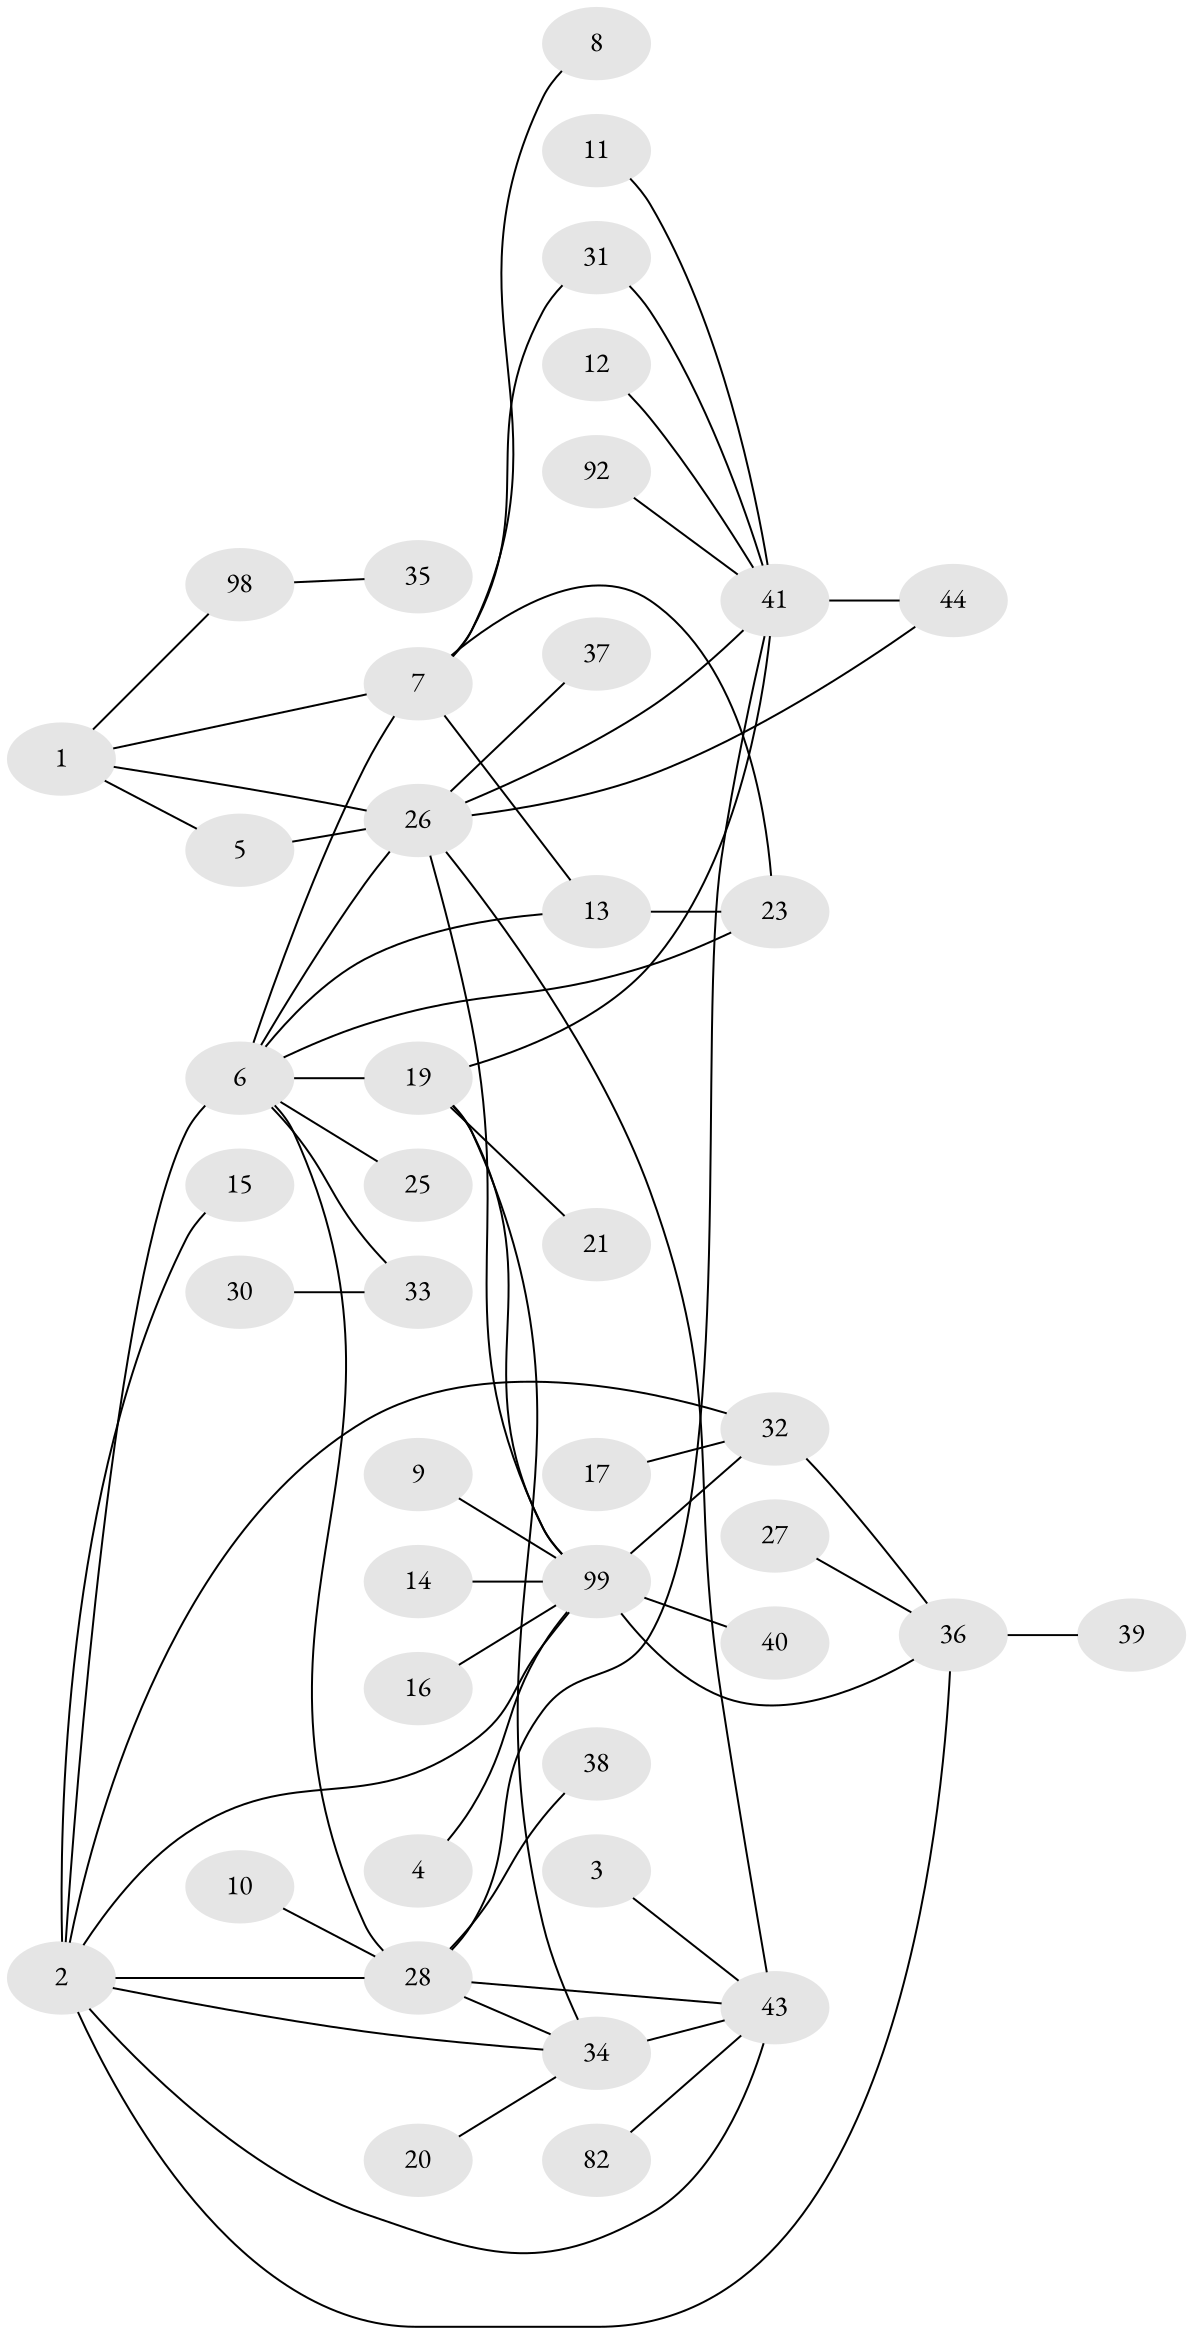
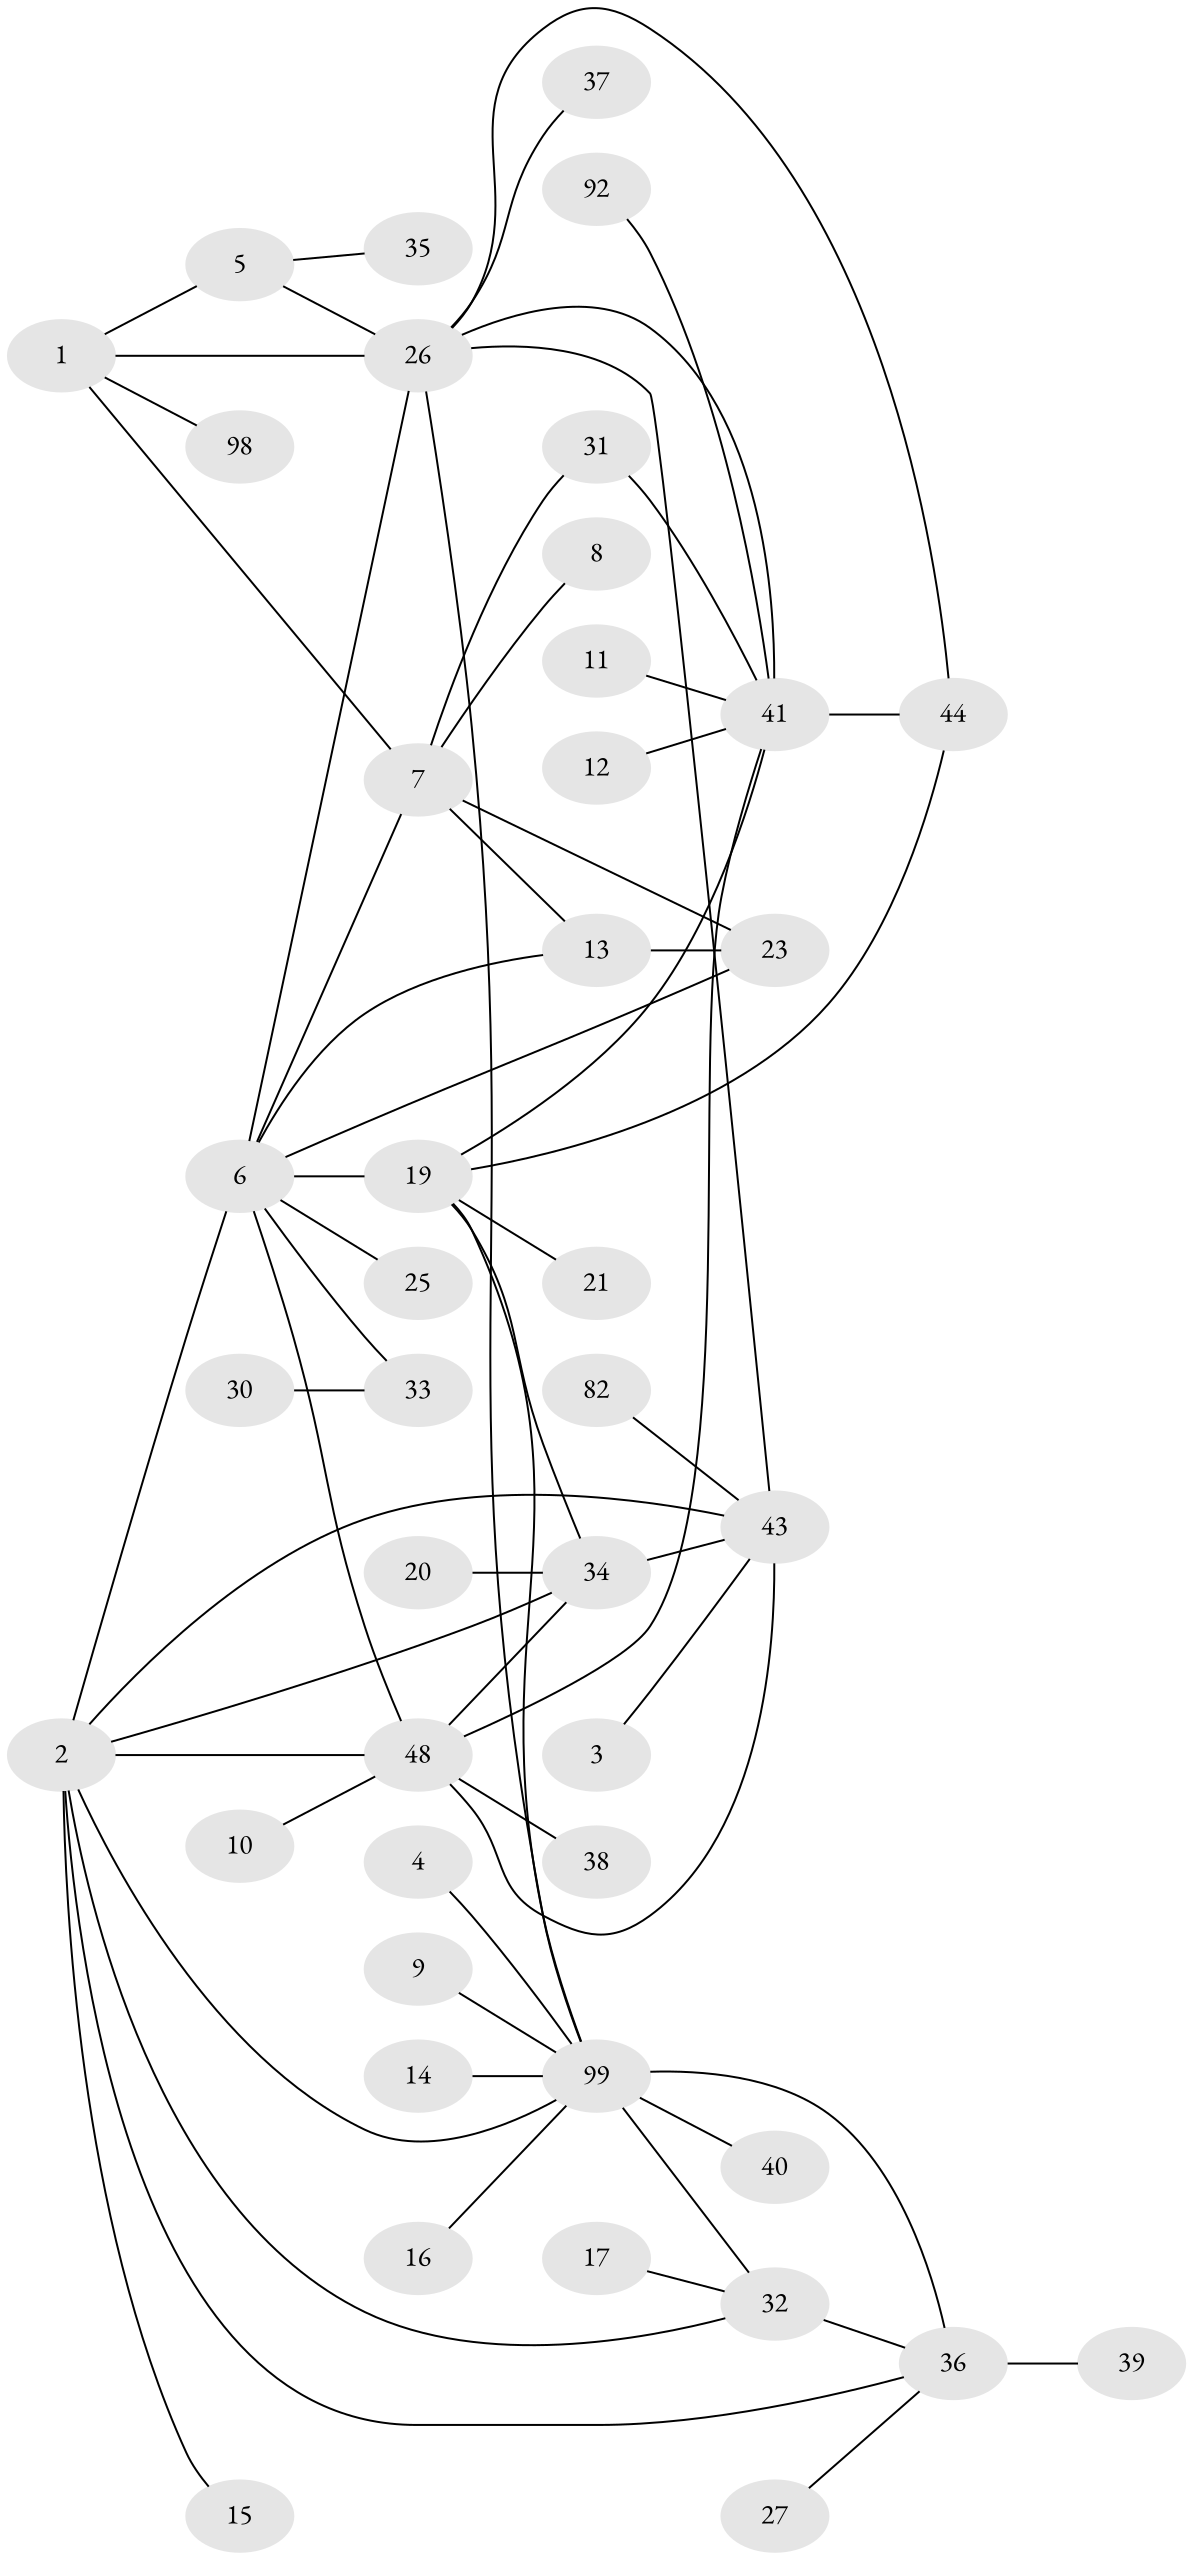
(329, 581) -> (329, 257)
none -> (785, 1045)
(418, 1978) -> (418, 1755)
